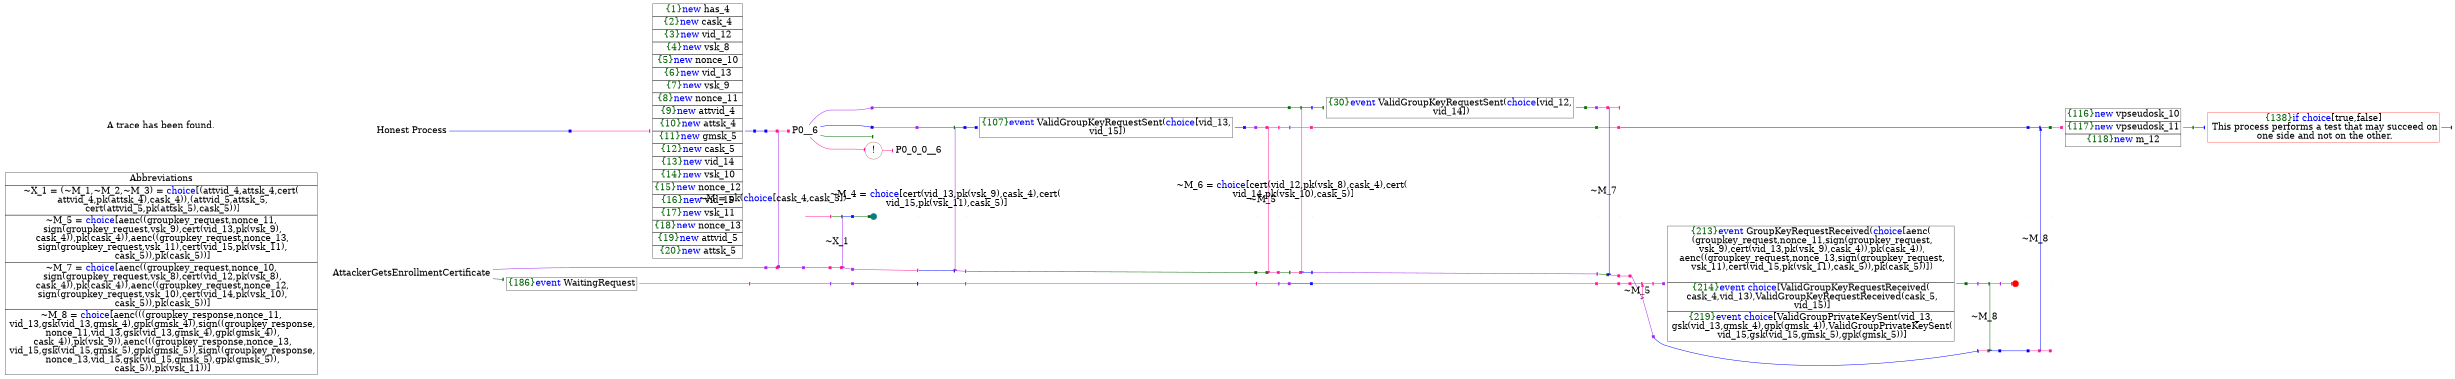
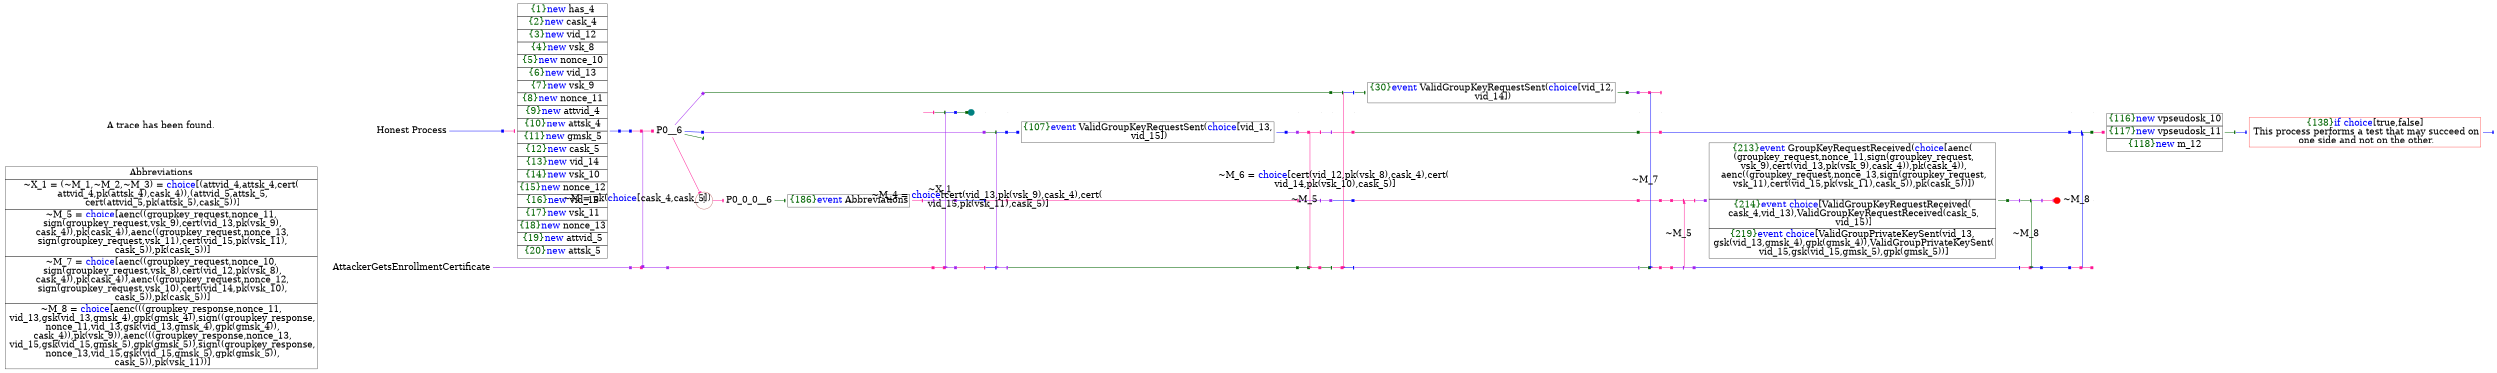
(498, 279) -> (779, 201)
(598, 283) -> (875, 200)
